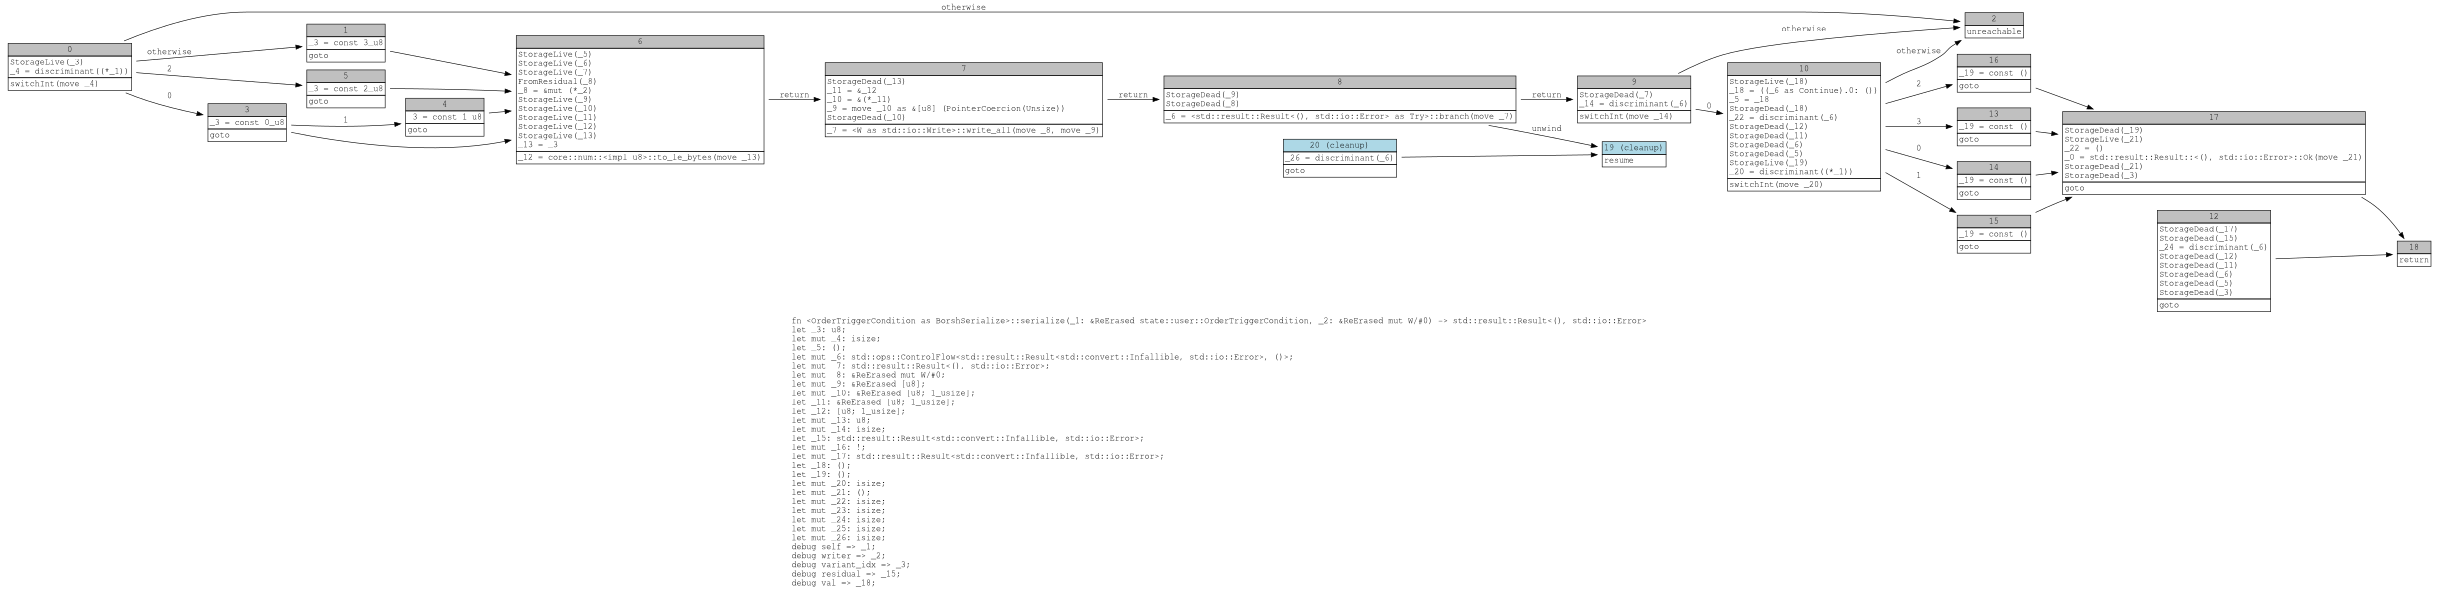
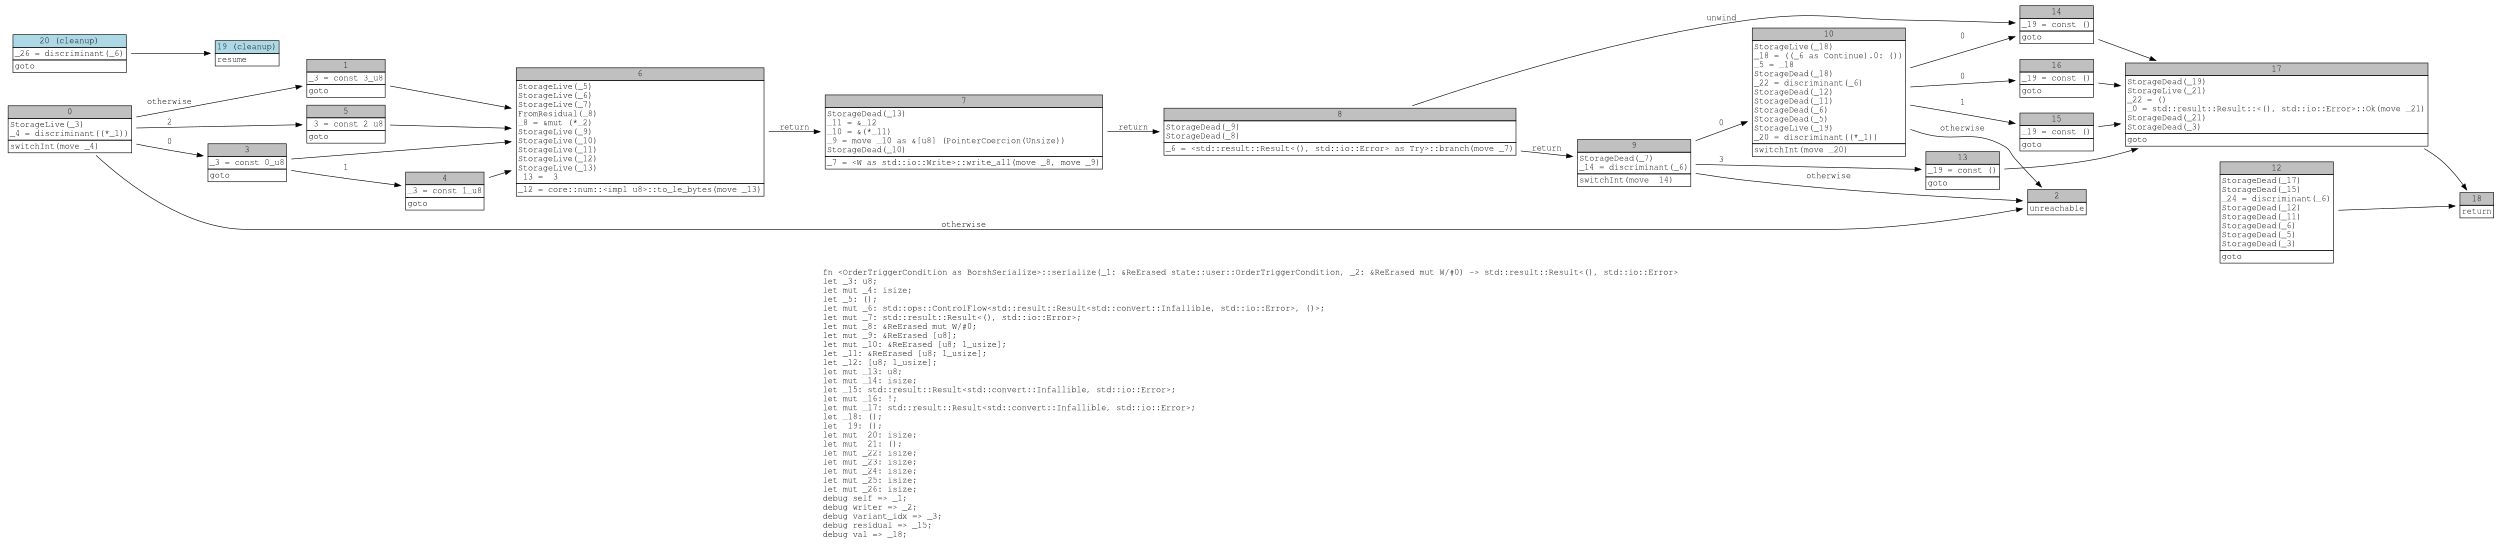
(1919, 84) -> (1963, 77)
(1916, 127) -> (1805, 167)
(1540, 135) -> (1706, 27)
